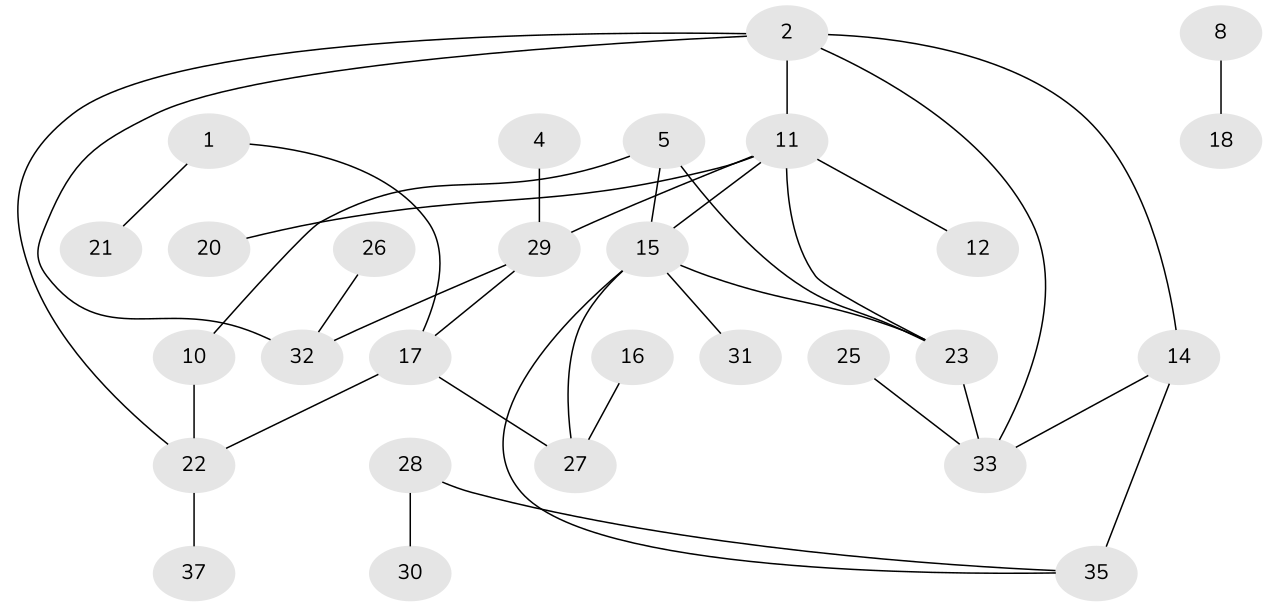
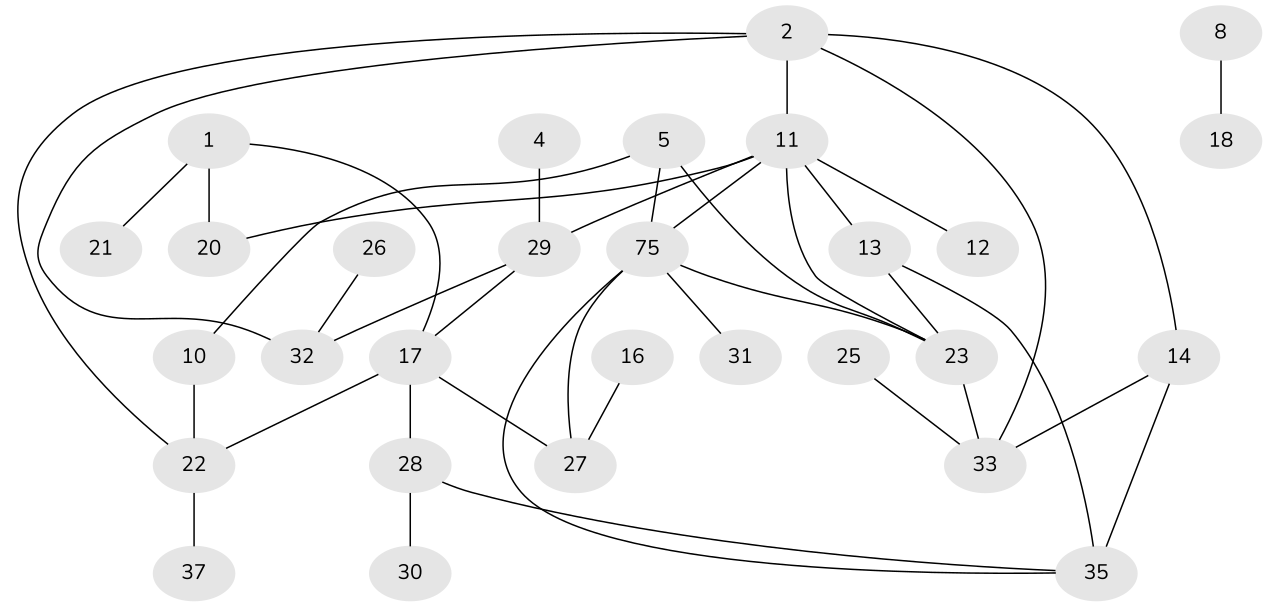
none -> (209, 195)
(647, 249) -> (647, 249)
none -> (870, 249)
none -> (410, 412)
